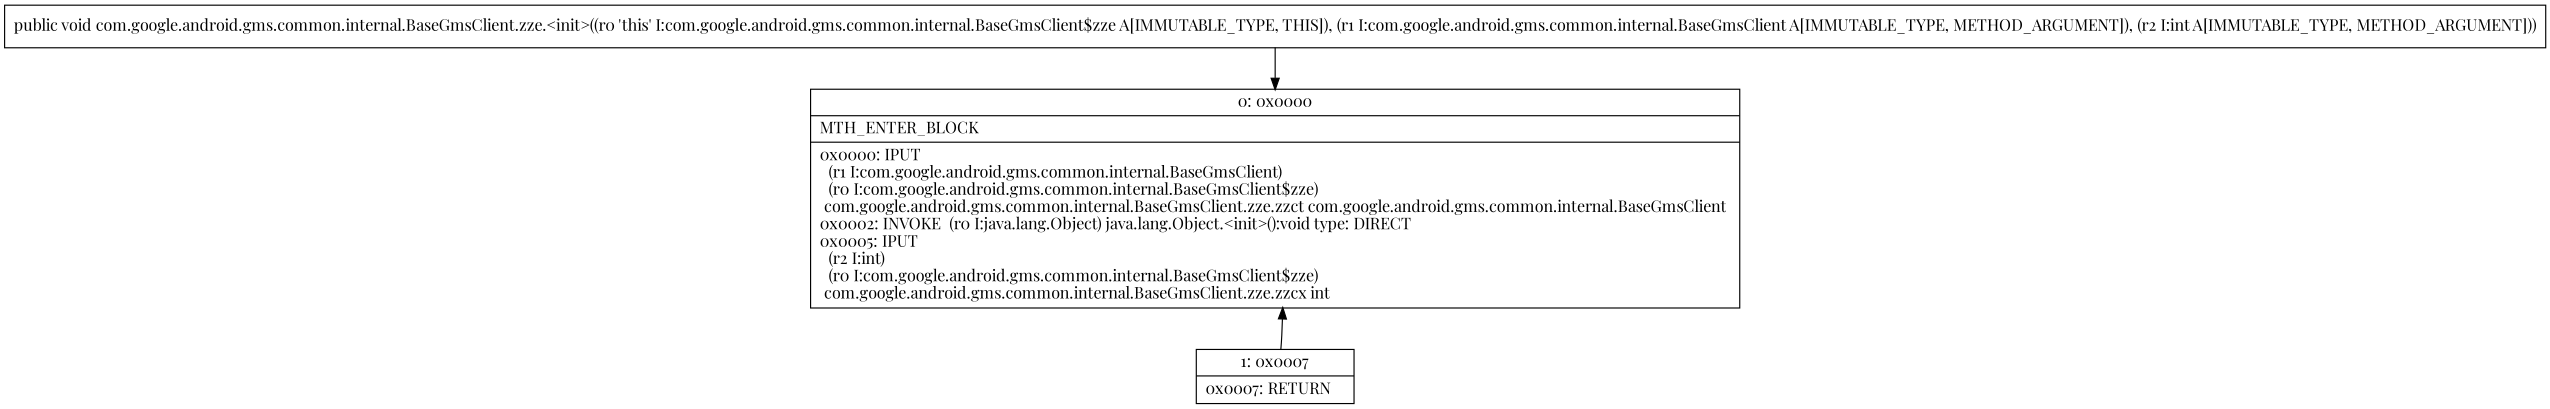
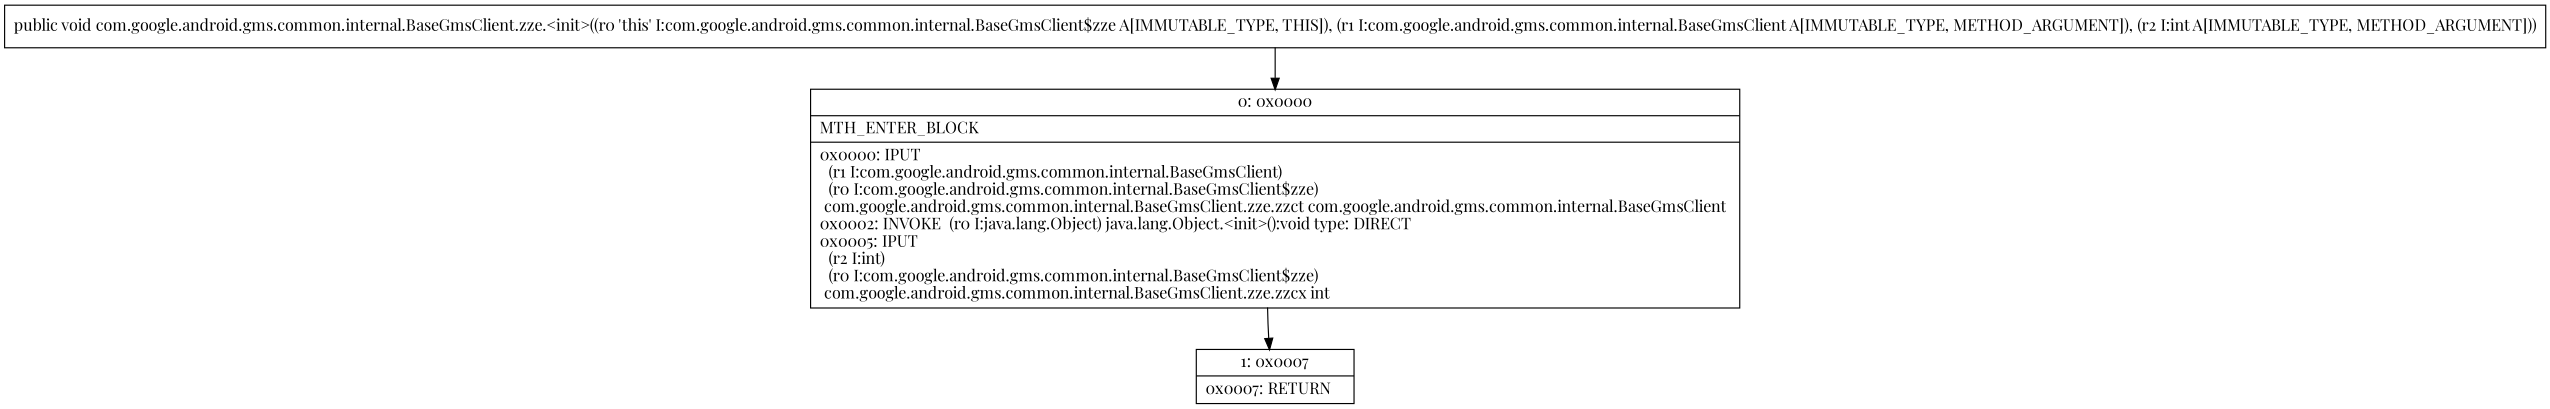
(1282, 334) -> (1268, 323)
